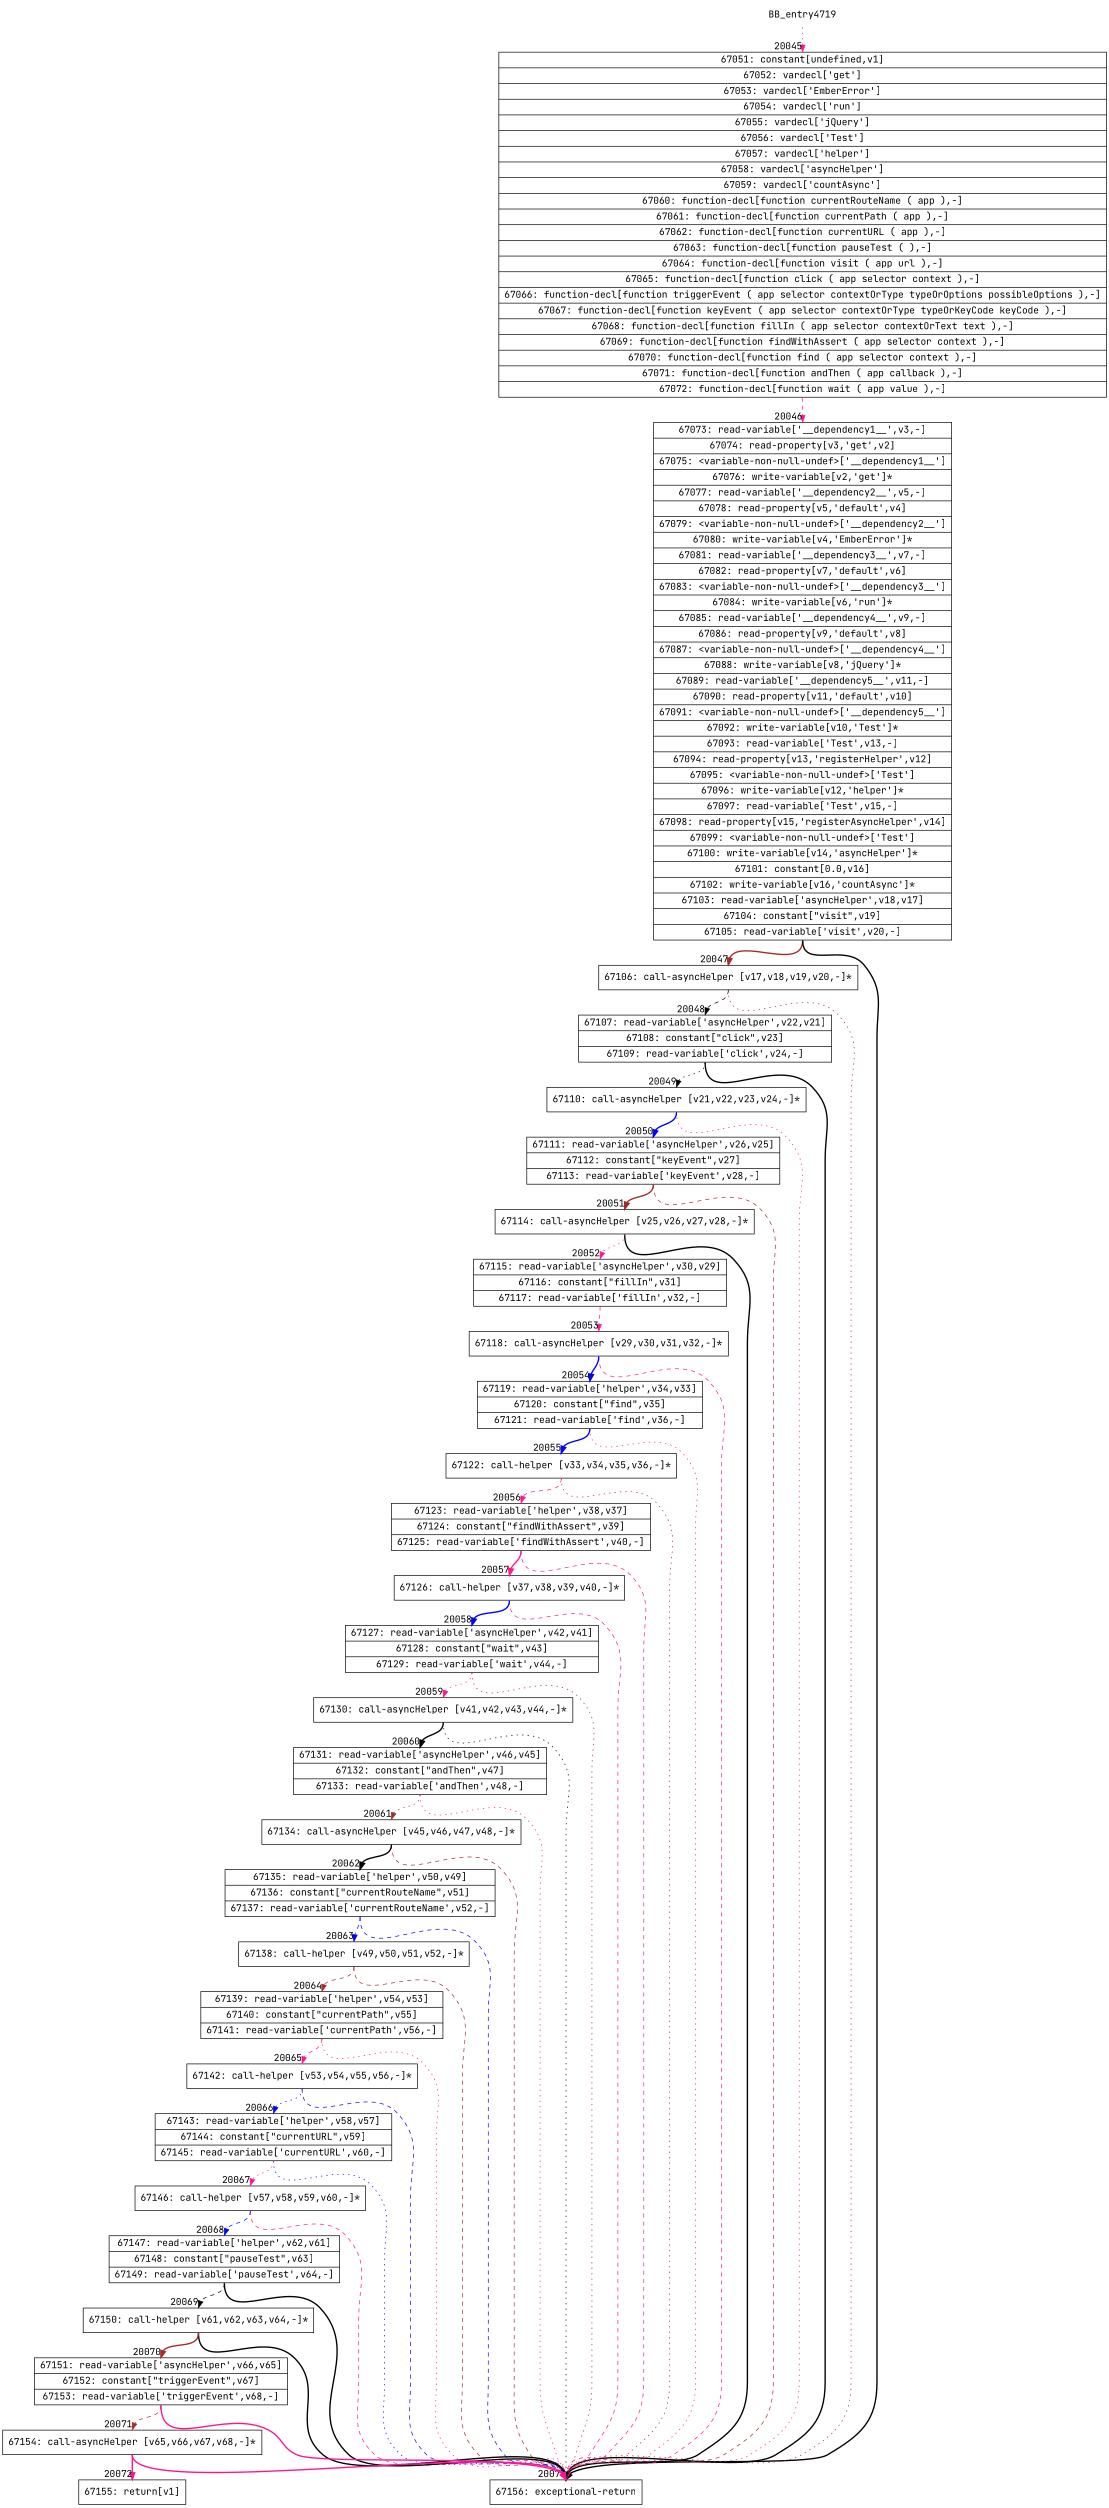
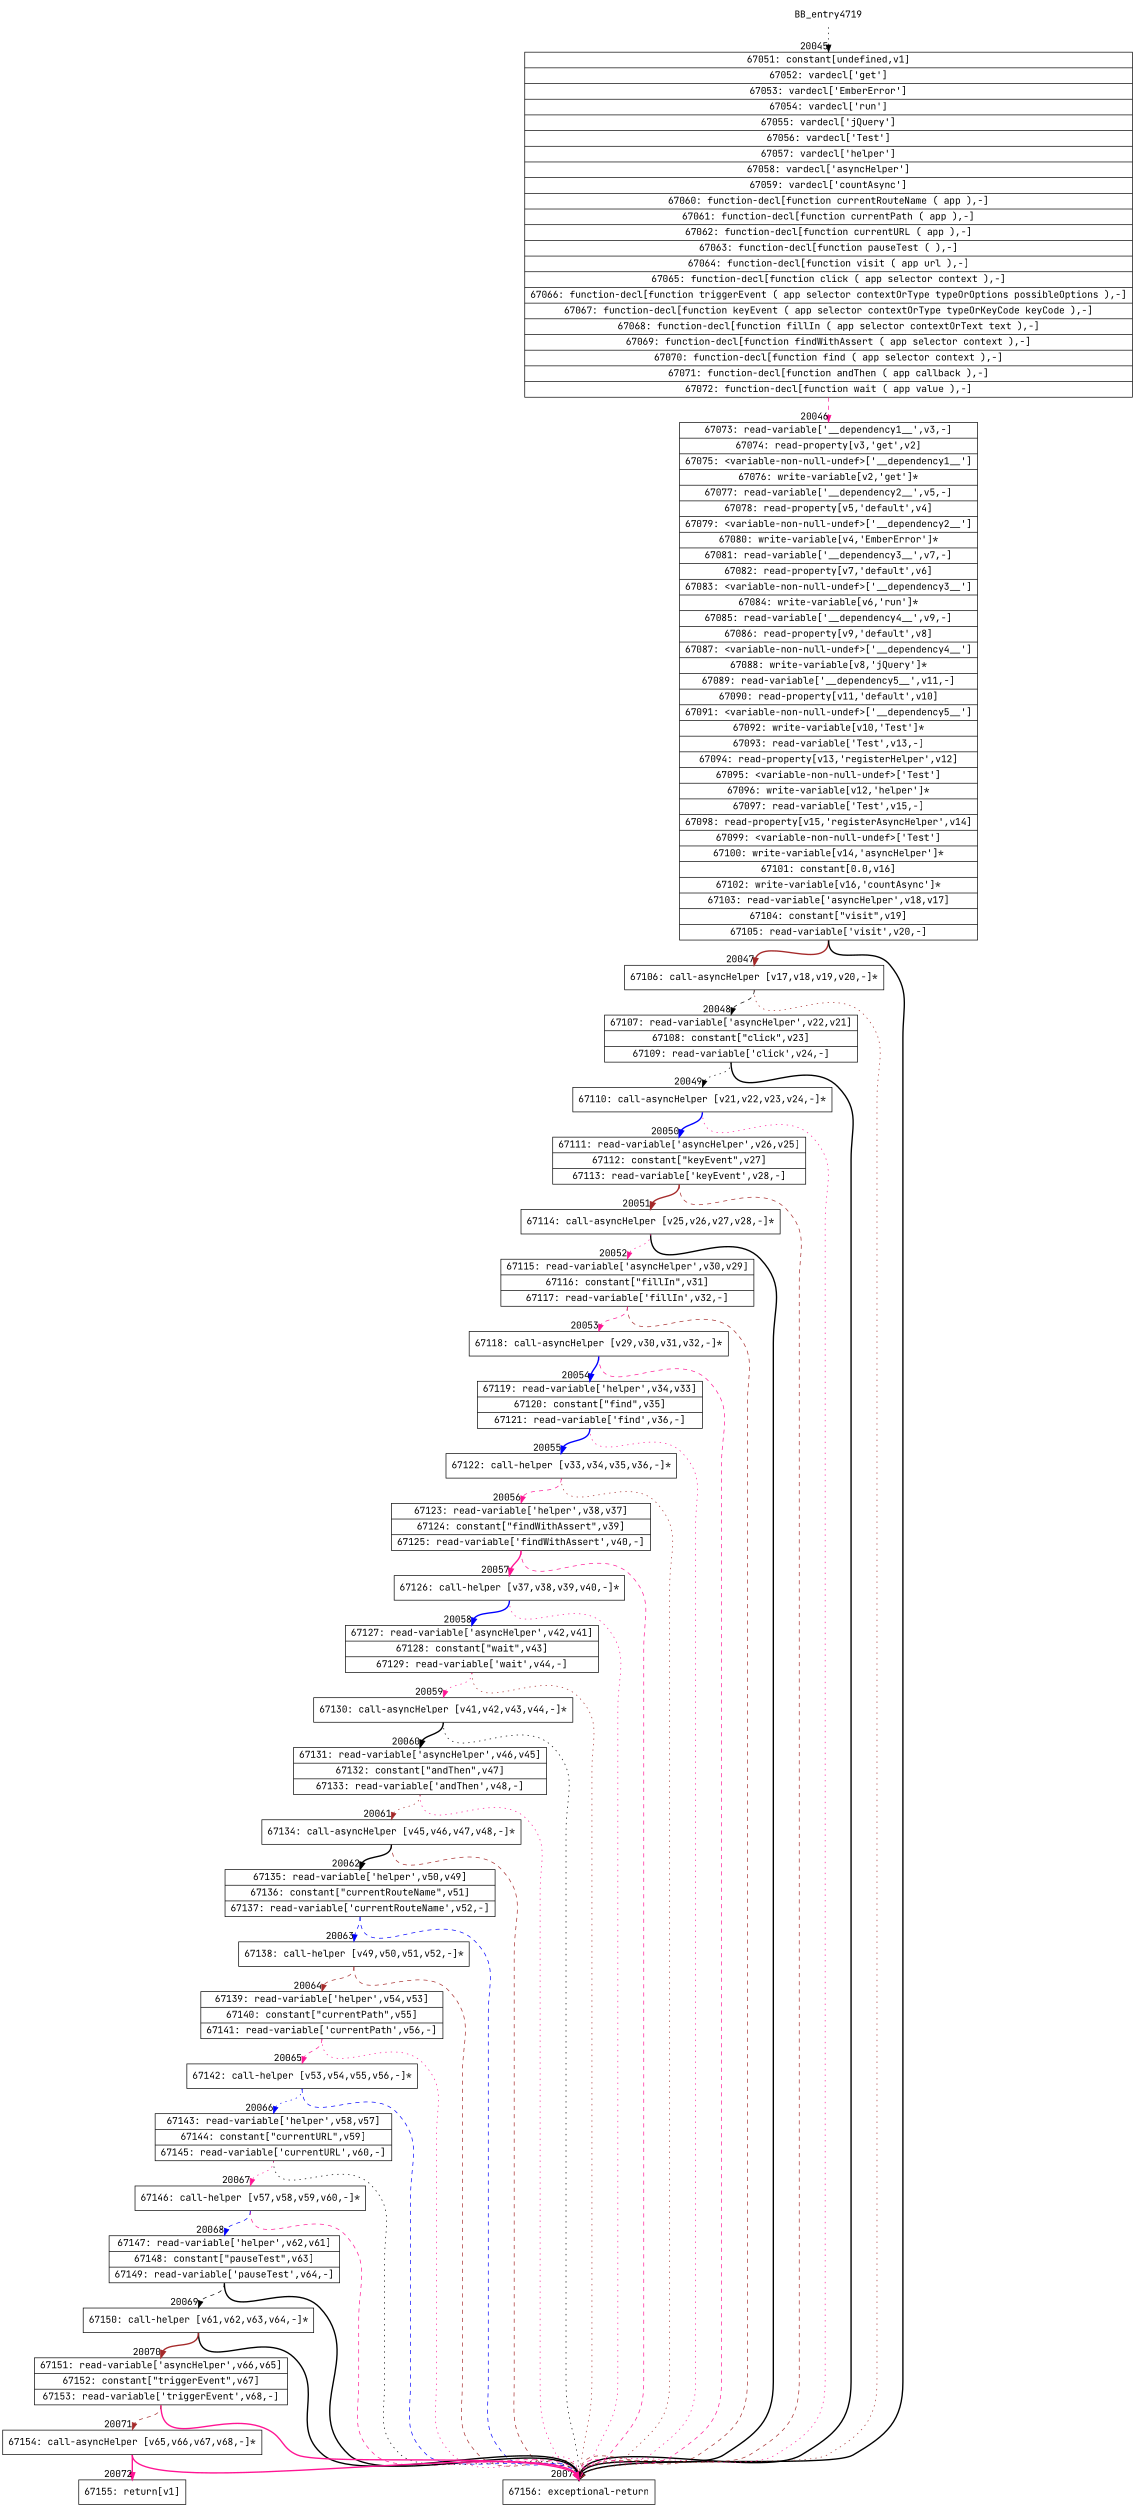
(803, 36) -> (829, 36)
none -> (747, 1904)
(618, 2001) -> (618, 1996)
(385, 2348) -> (385, 2355)
